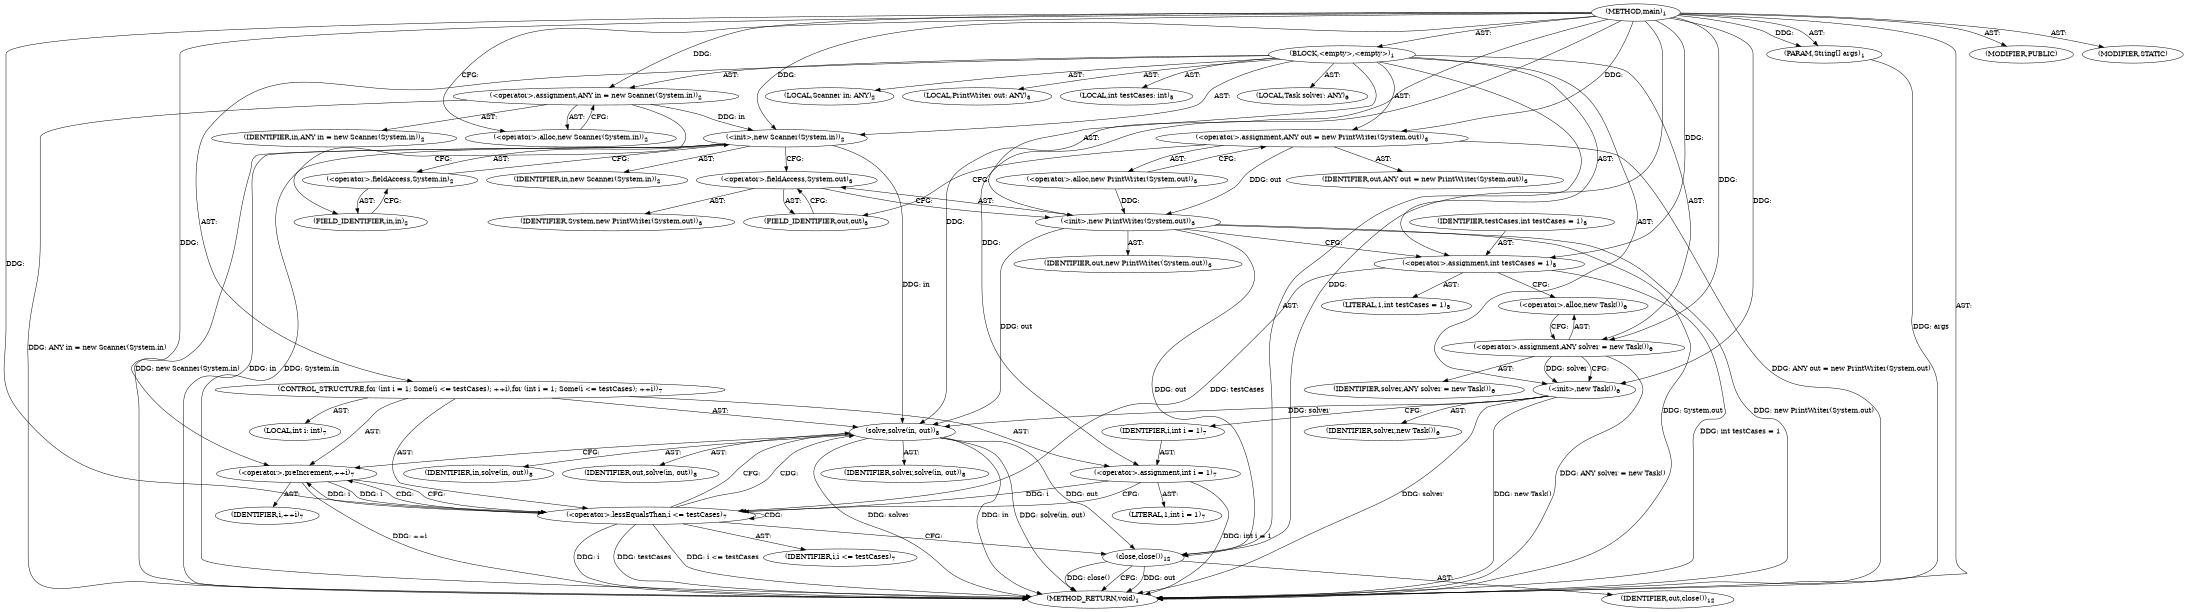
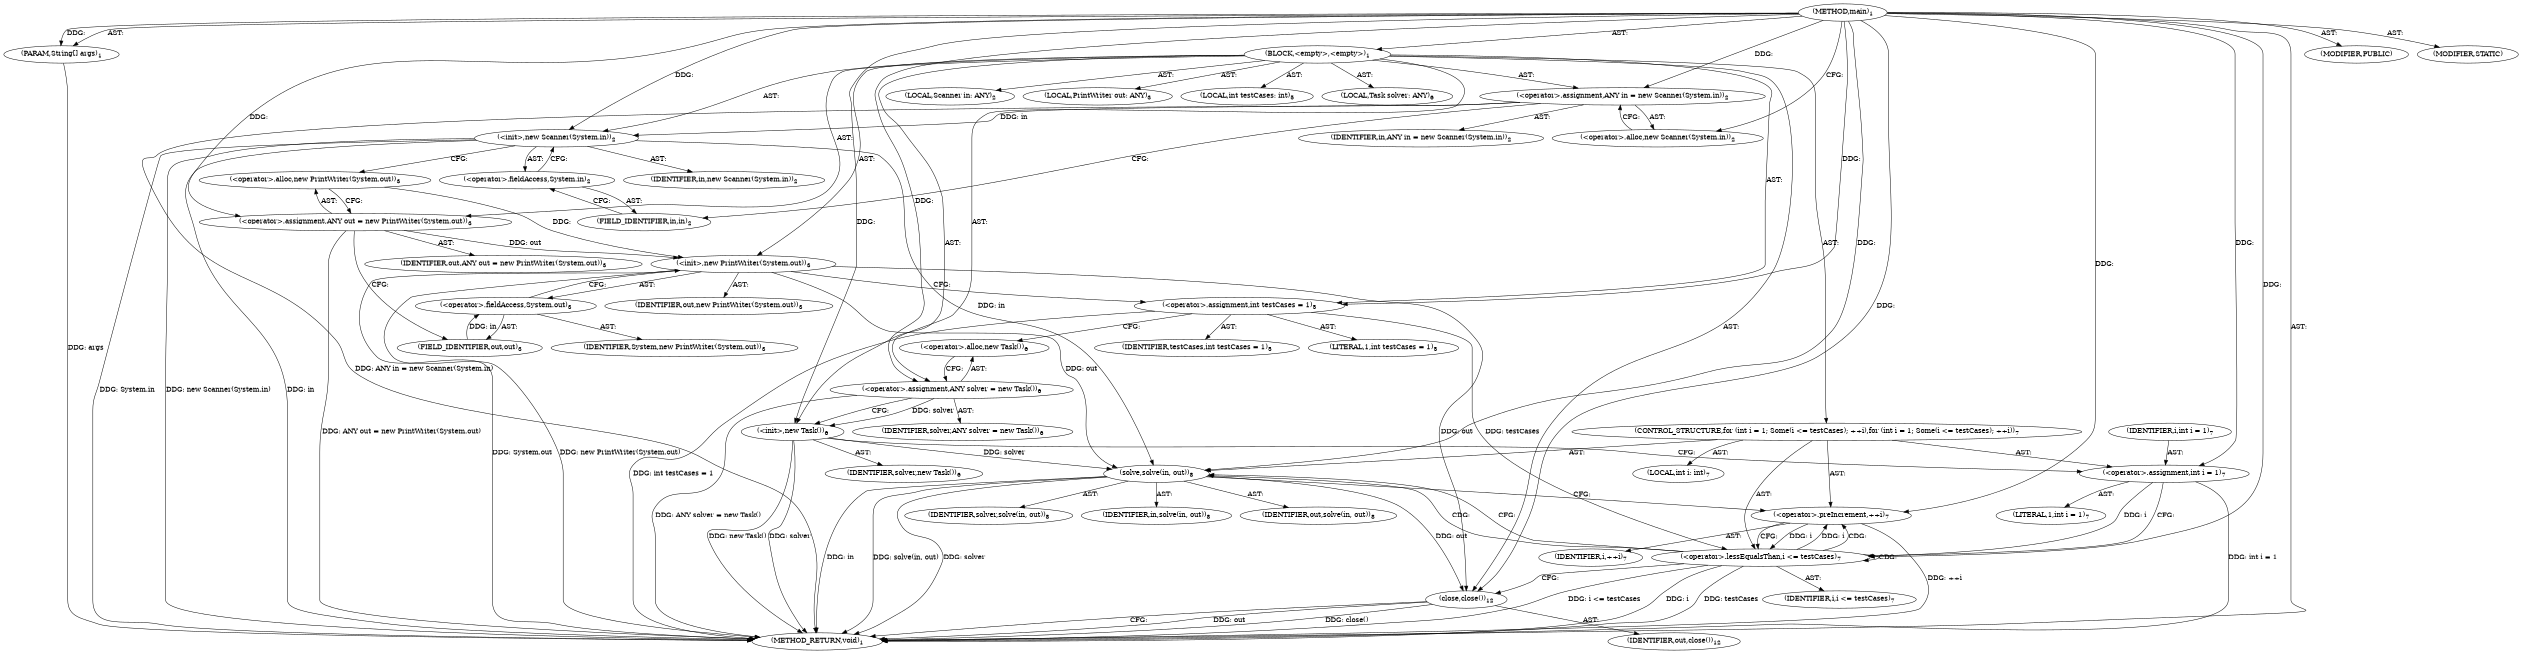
(786, 157) -> (440, 159)
(820, 201) -> (483, 327)
(1497, 241) -> (1220, 325)
(1382, 409) -> (1453, 447)
